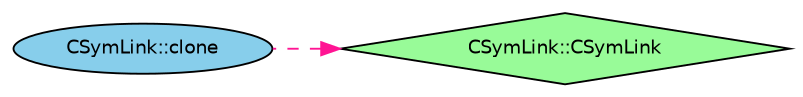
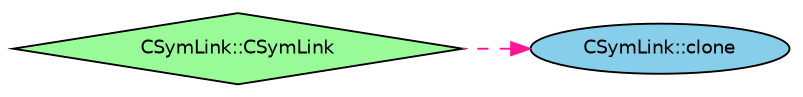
(297, 49) -> (487, 49)
